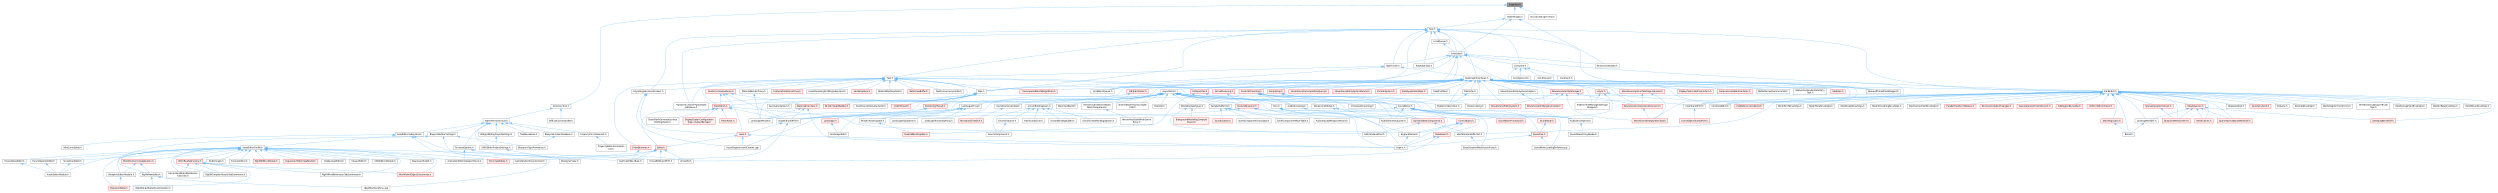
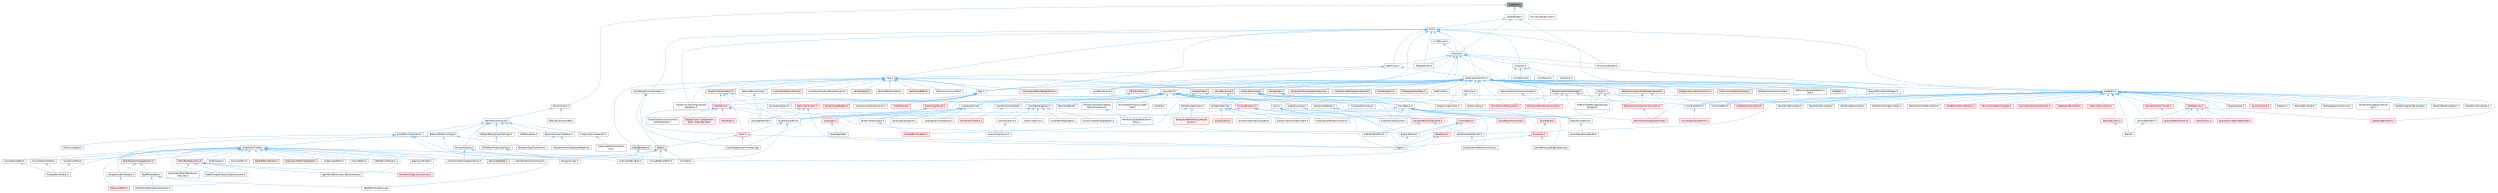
none -> (572, 148)
